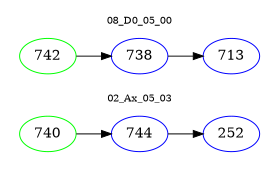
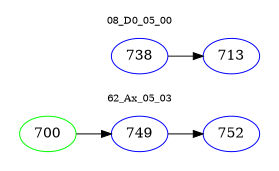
(48, 56) -> none
(140, 99) -> (140, 99)
(48, 134) -> (48, 134)
(140, 134) -> (140, 134)
(231, 134) -> (231, 134)
